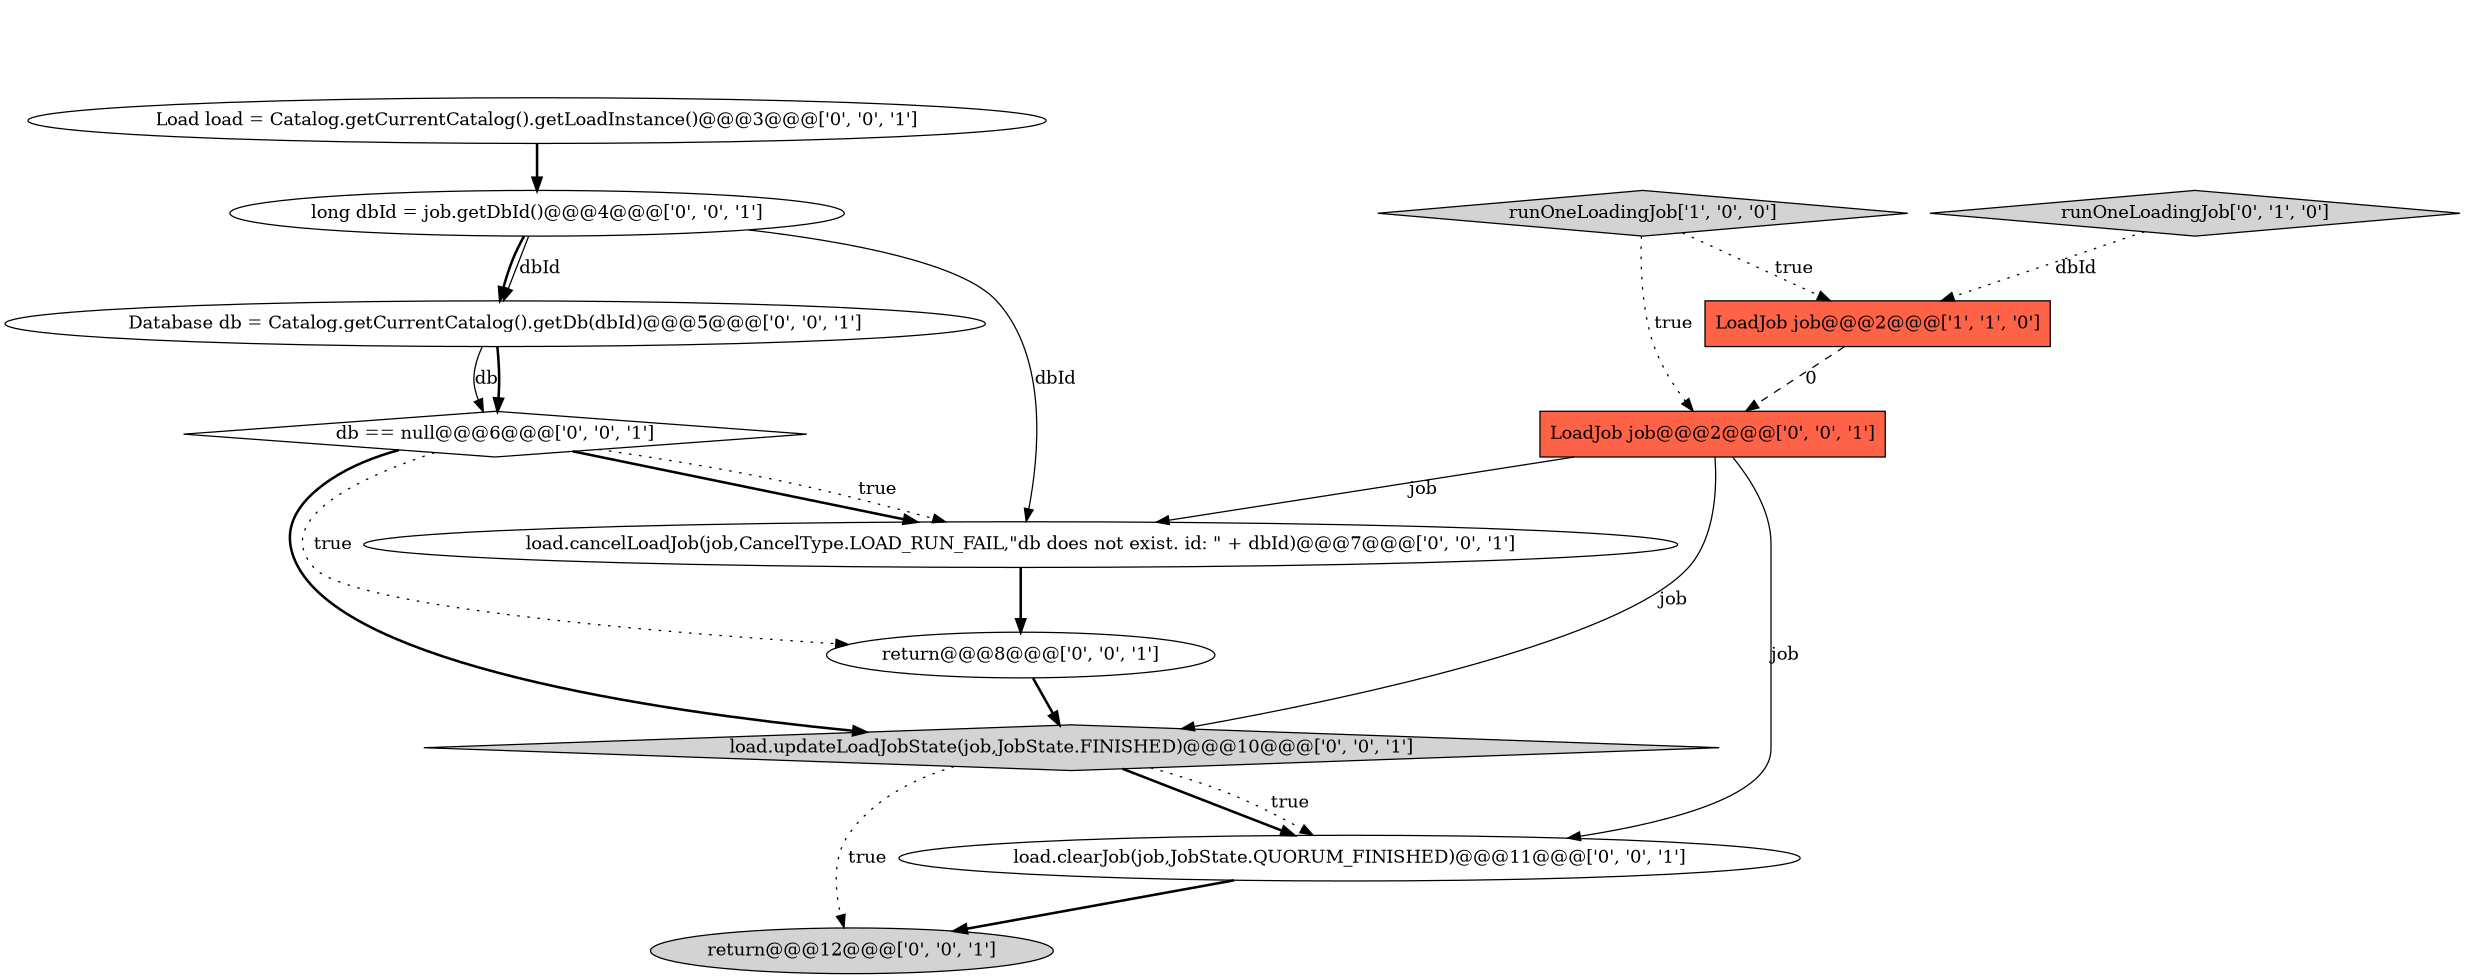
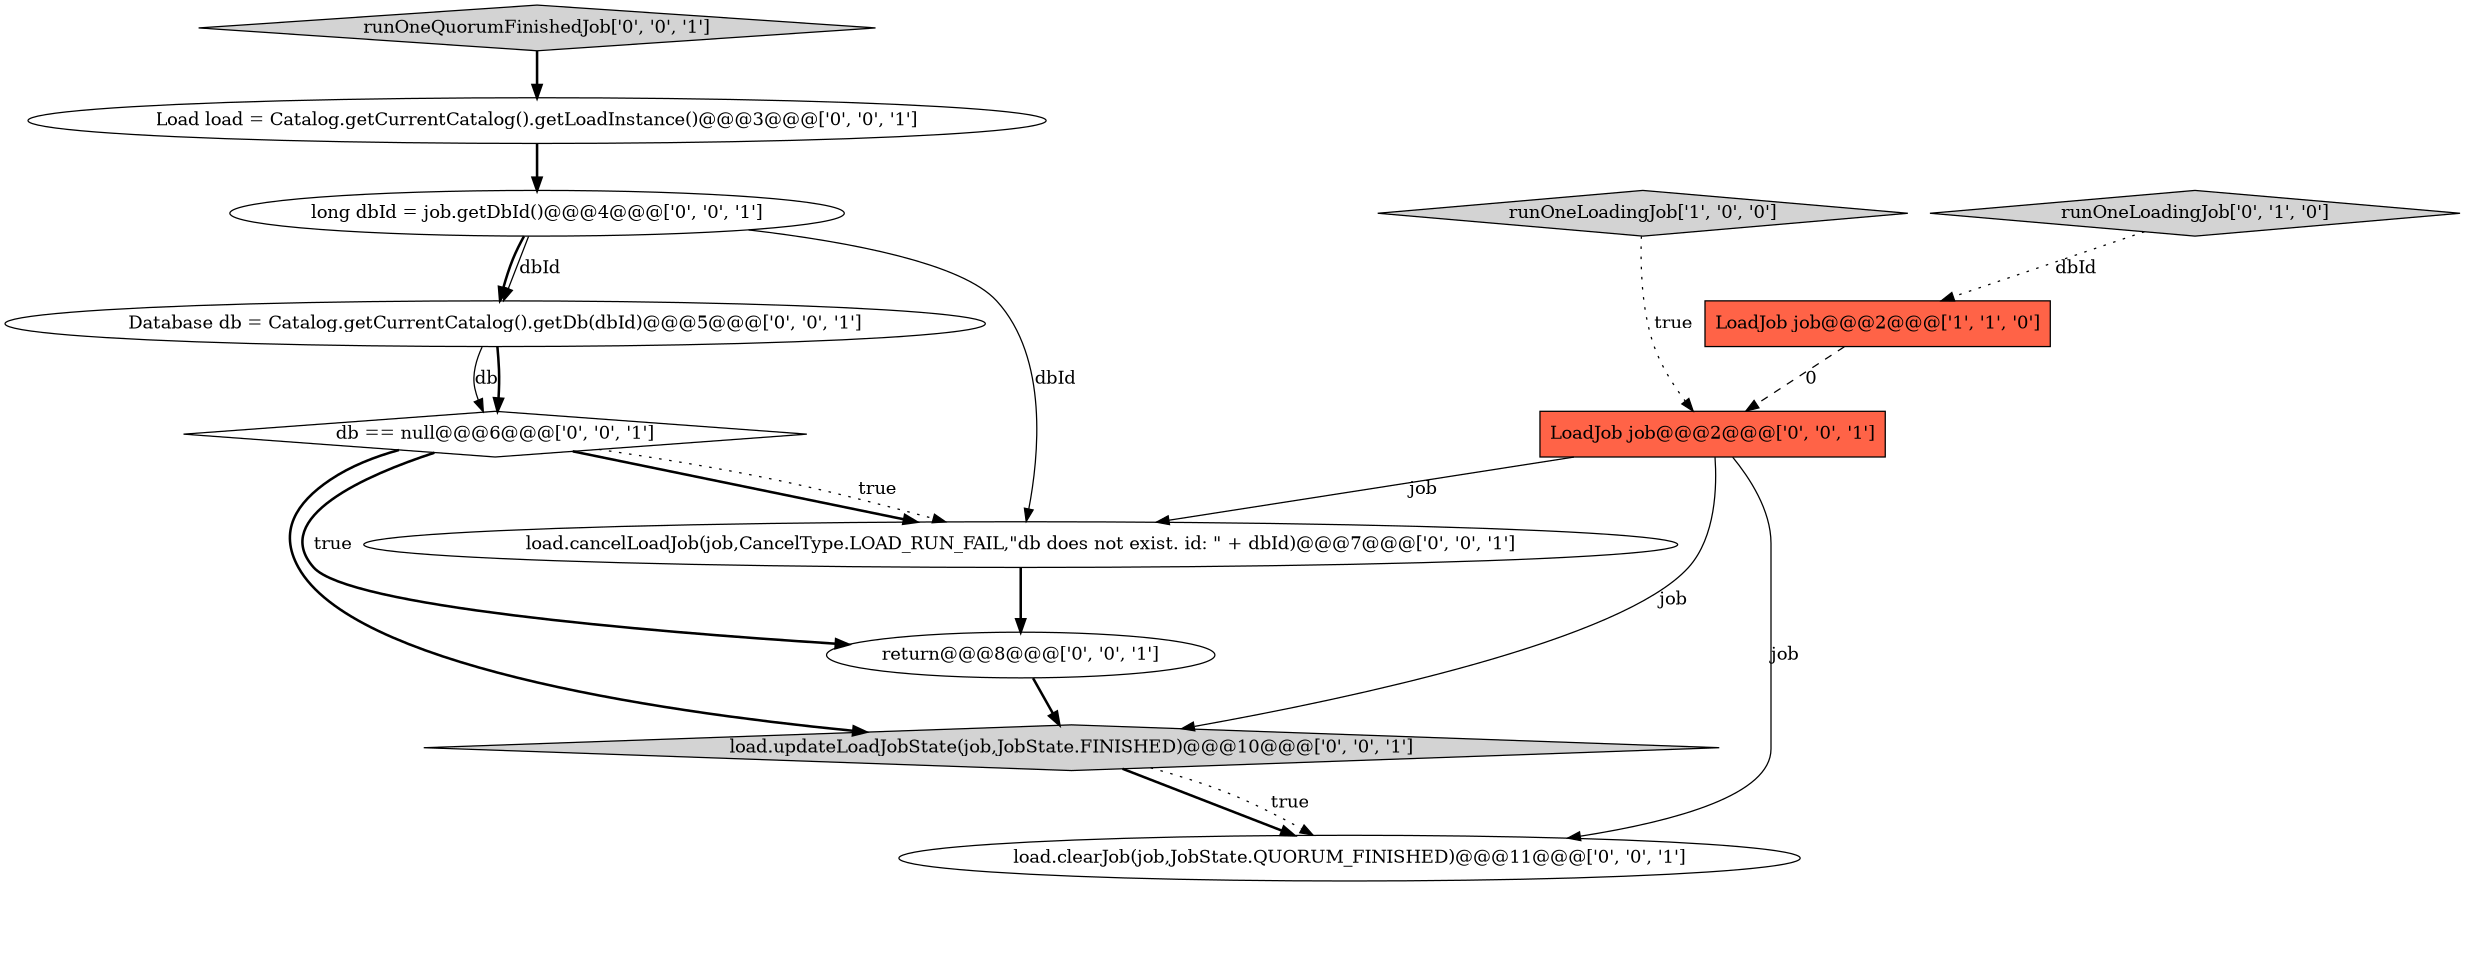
none -> (537, 28)
(1751, 264) -> none
(475, 610) -> (475, 610)
(852, 951) -> none
